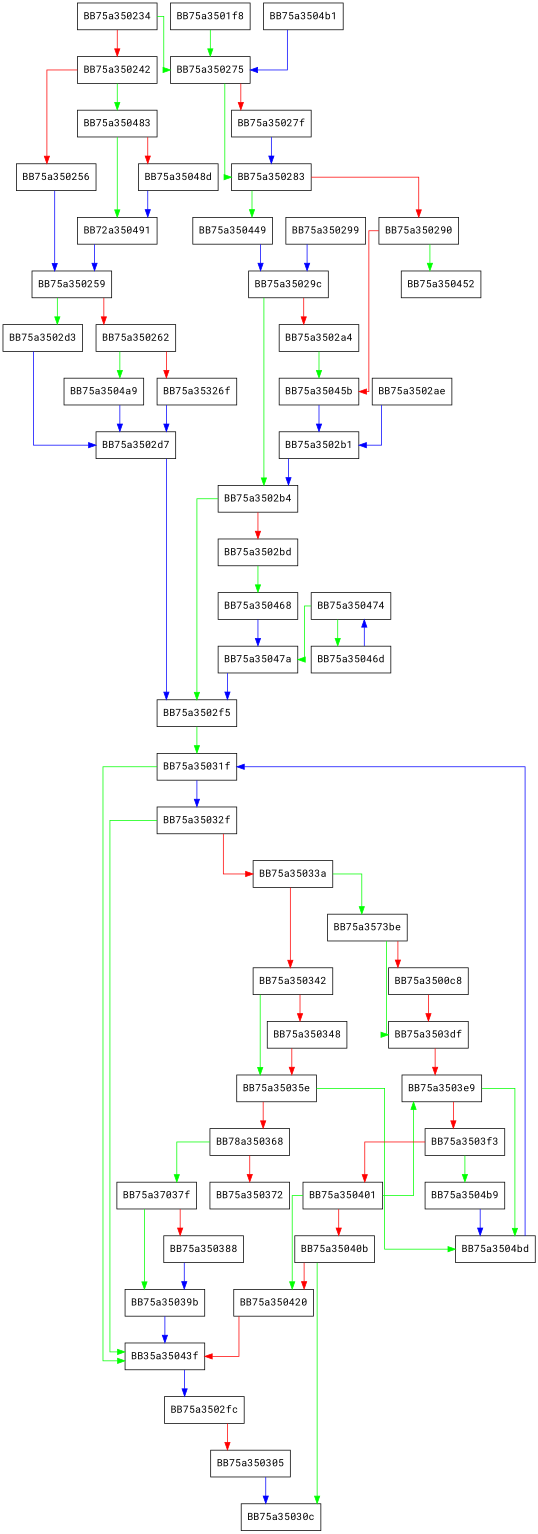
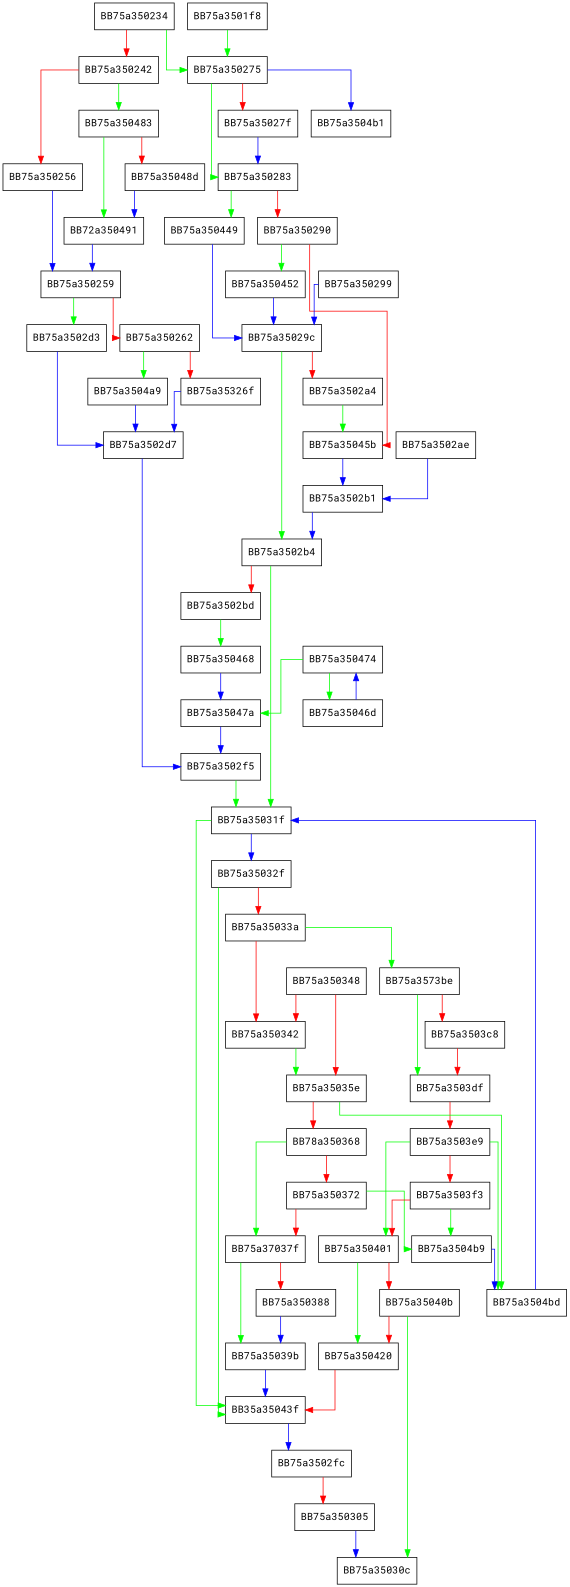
(287, 65) -> (326, 70)
none -> (274, 307)
(197, 585) -> (271, 683)
(428, 981) -> (465, 1035)
(300, 1004) -> (296, 1004)
(414, 1168) -> (386, 1173)
none -> (404, 1206)
none -> (296, 1219)
